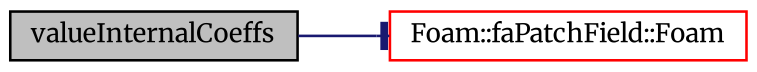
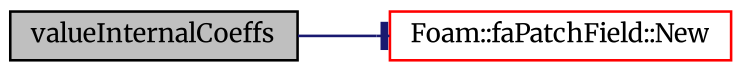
(568, 36) -> (561, 36)
